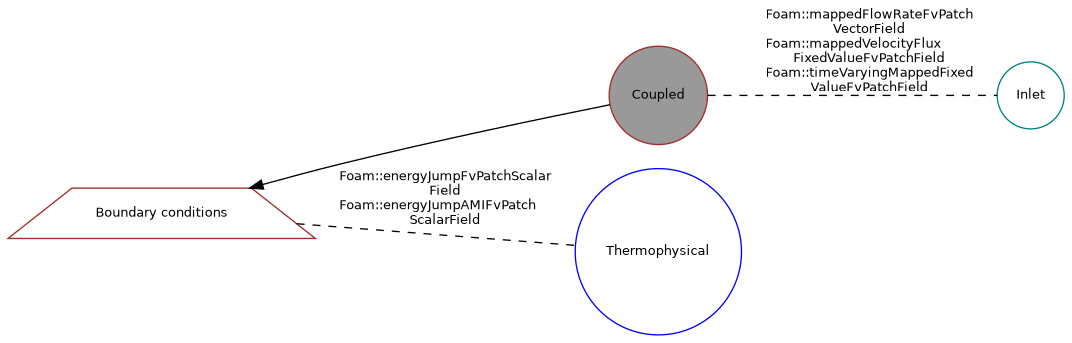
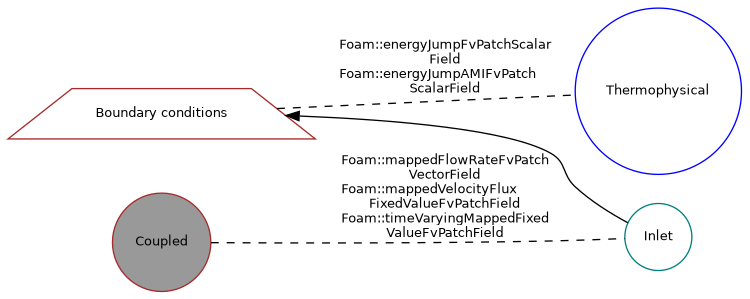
(436, 142) -> (479, 132)
